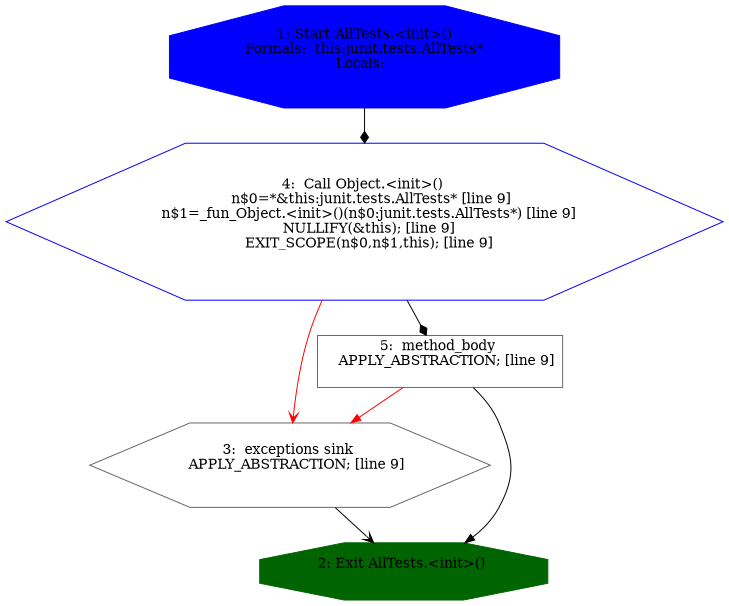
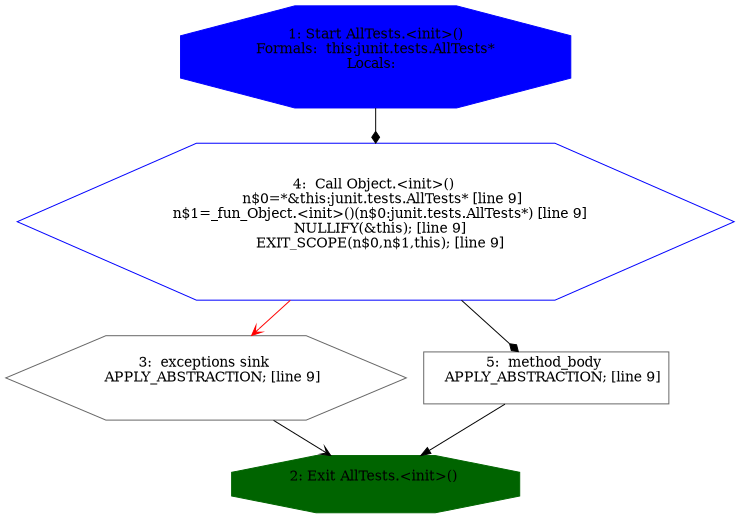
(381, 402) -> none
